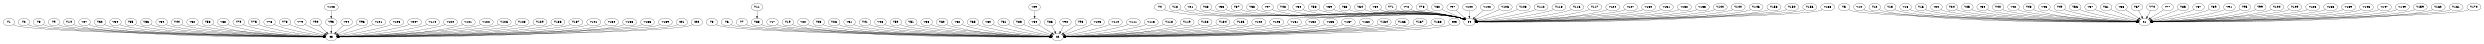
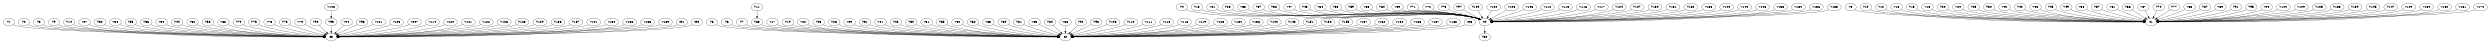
(1035, 14) -> (955, 35)
(1452, 14) -> (1485, 29)
